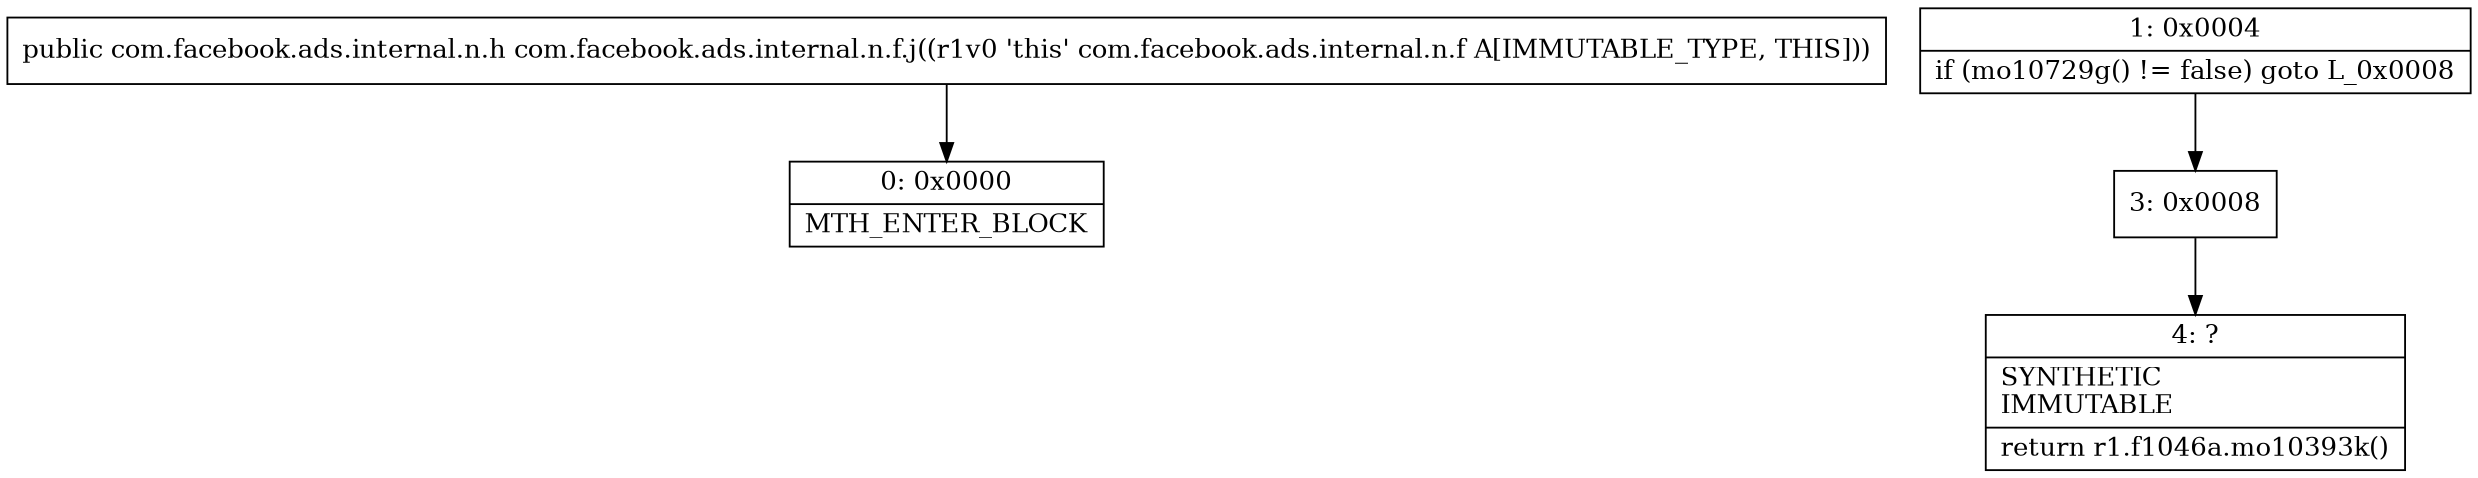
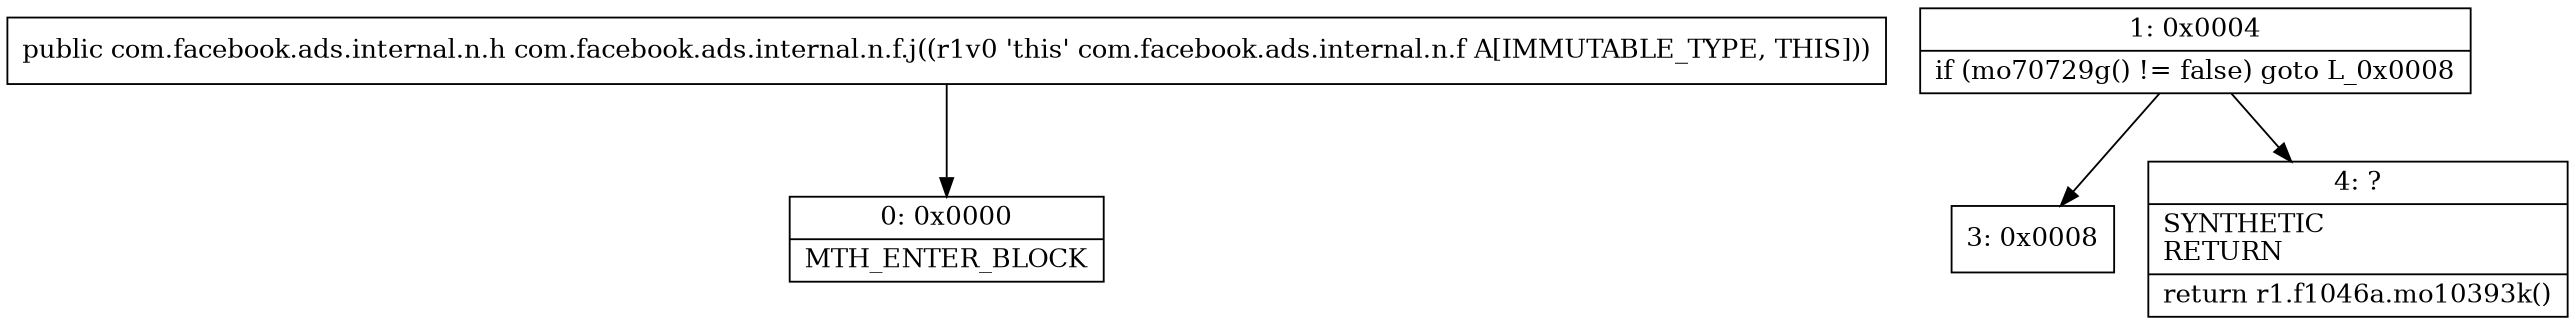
(2195, 71) -> (2195, 71)
(2195, 267) -> (2255, 120)
(2087, 405) -> (2223, 252)
